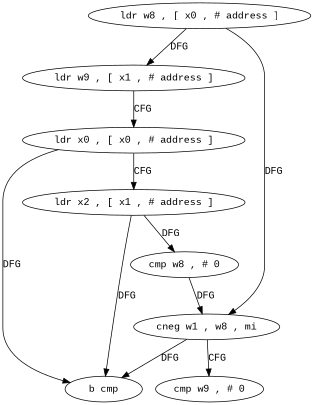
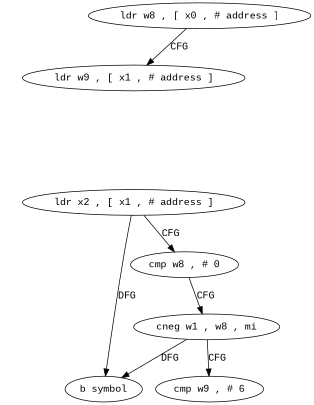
(179, 47) -> (179, 47)
(134, 140) -> none
(265, 167) -> none
(171, 234) -> (171, 234)
(206, 296) -> (206, 296)
(104, 389) -> (104, 389)
(210, 389) -> (210, 389)
